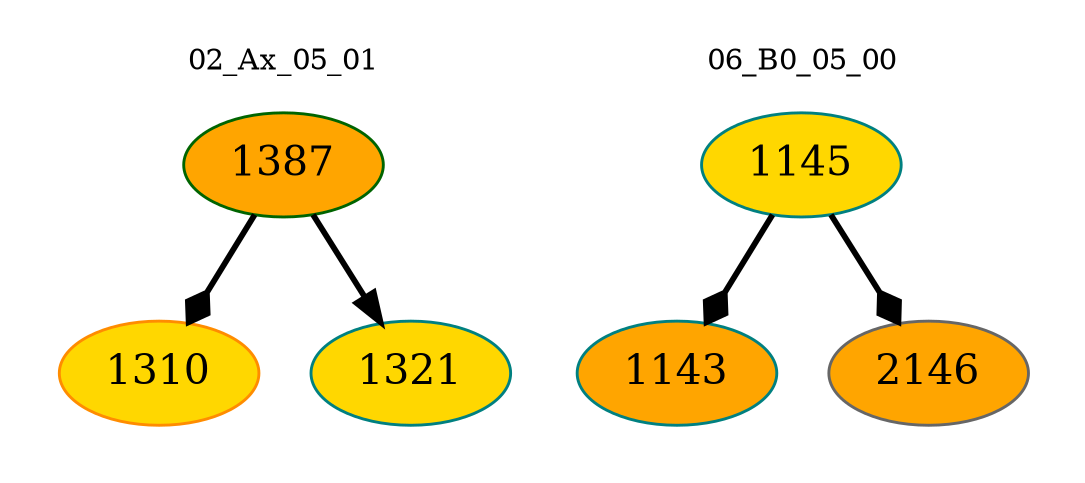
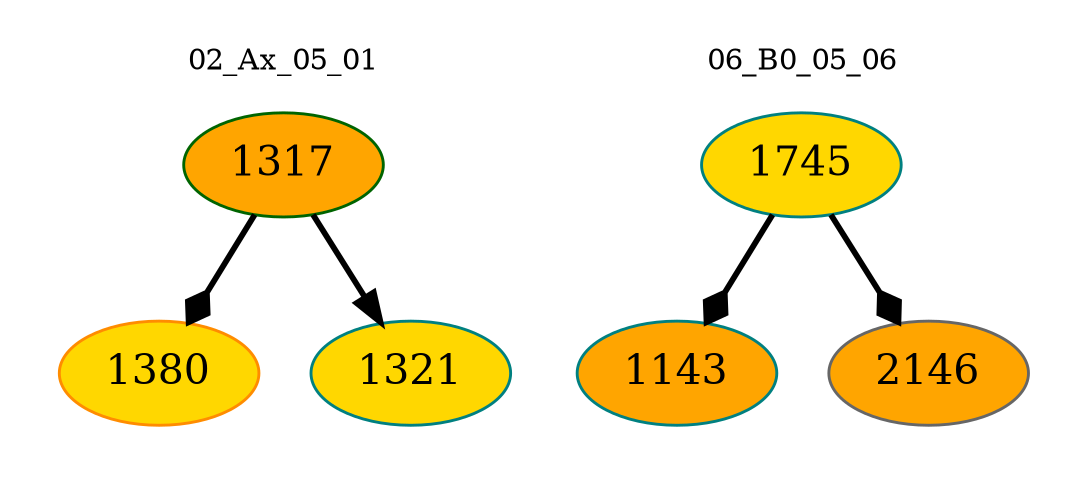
(803, 62) -> (803, 62)
(284, 165) -> (284, 165)
(801, 165) -> (801, 165)
(159, 373) -> (159, 373)
